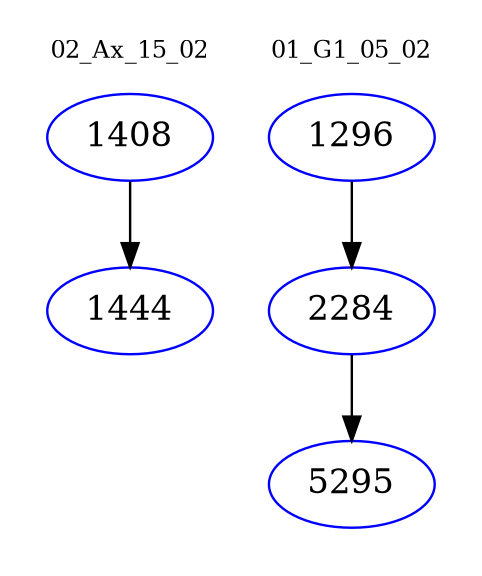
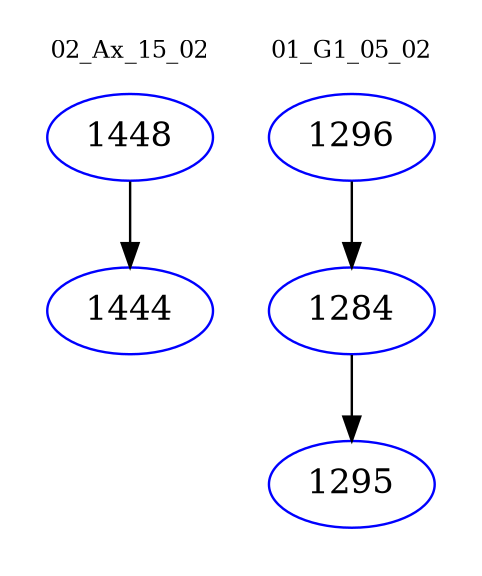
(130, 137) -> (130, 137)
(352, 311) -> (352, 311)
(352, 484) -> (352, 484)
